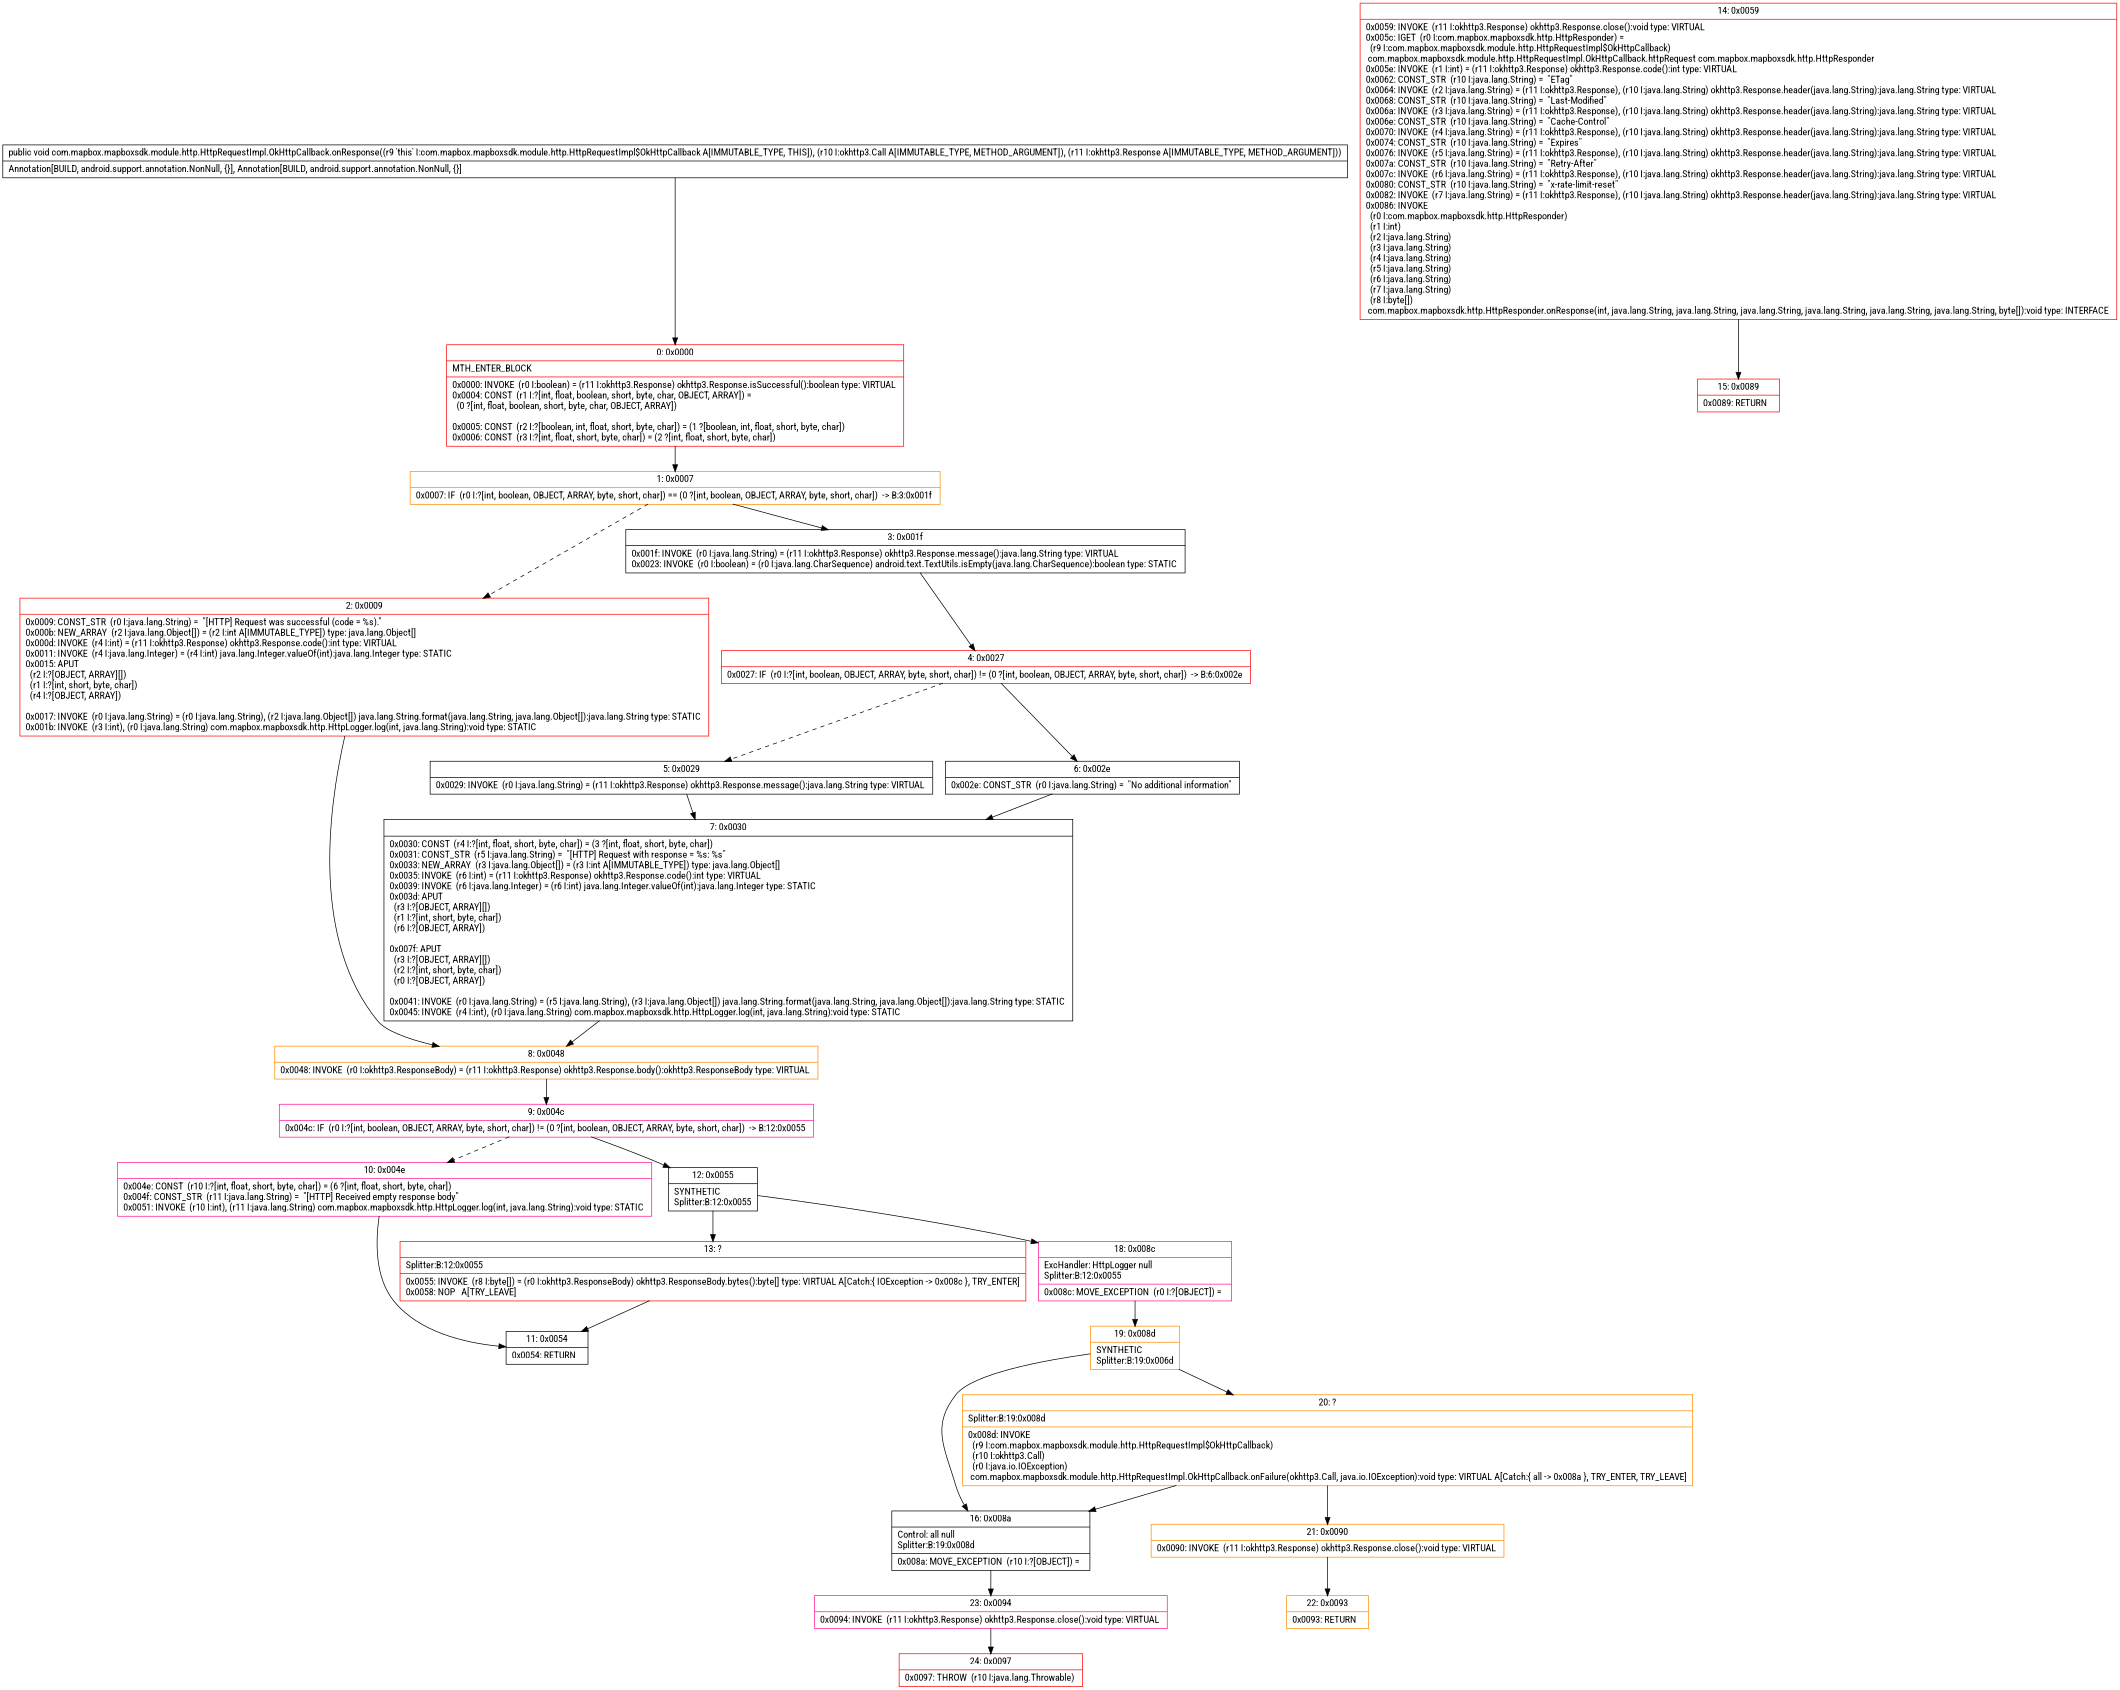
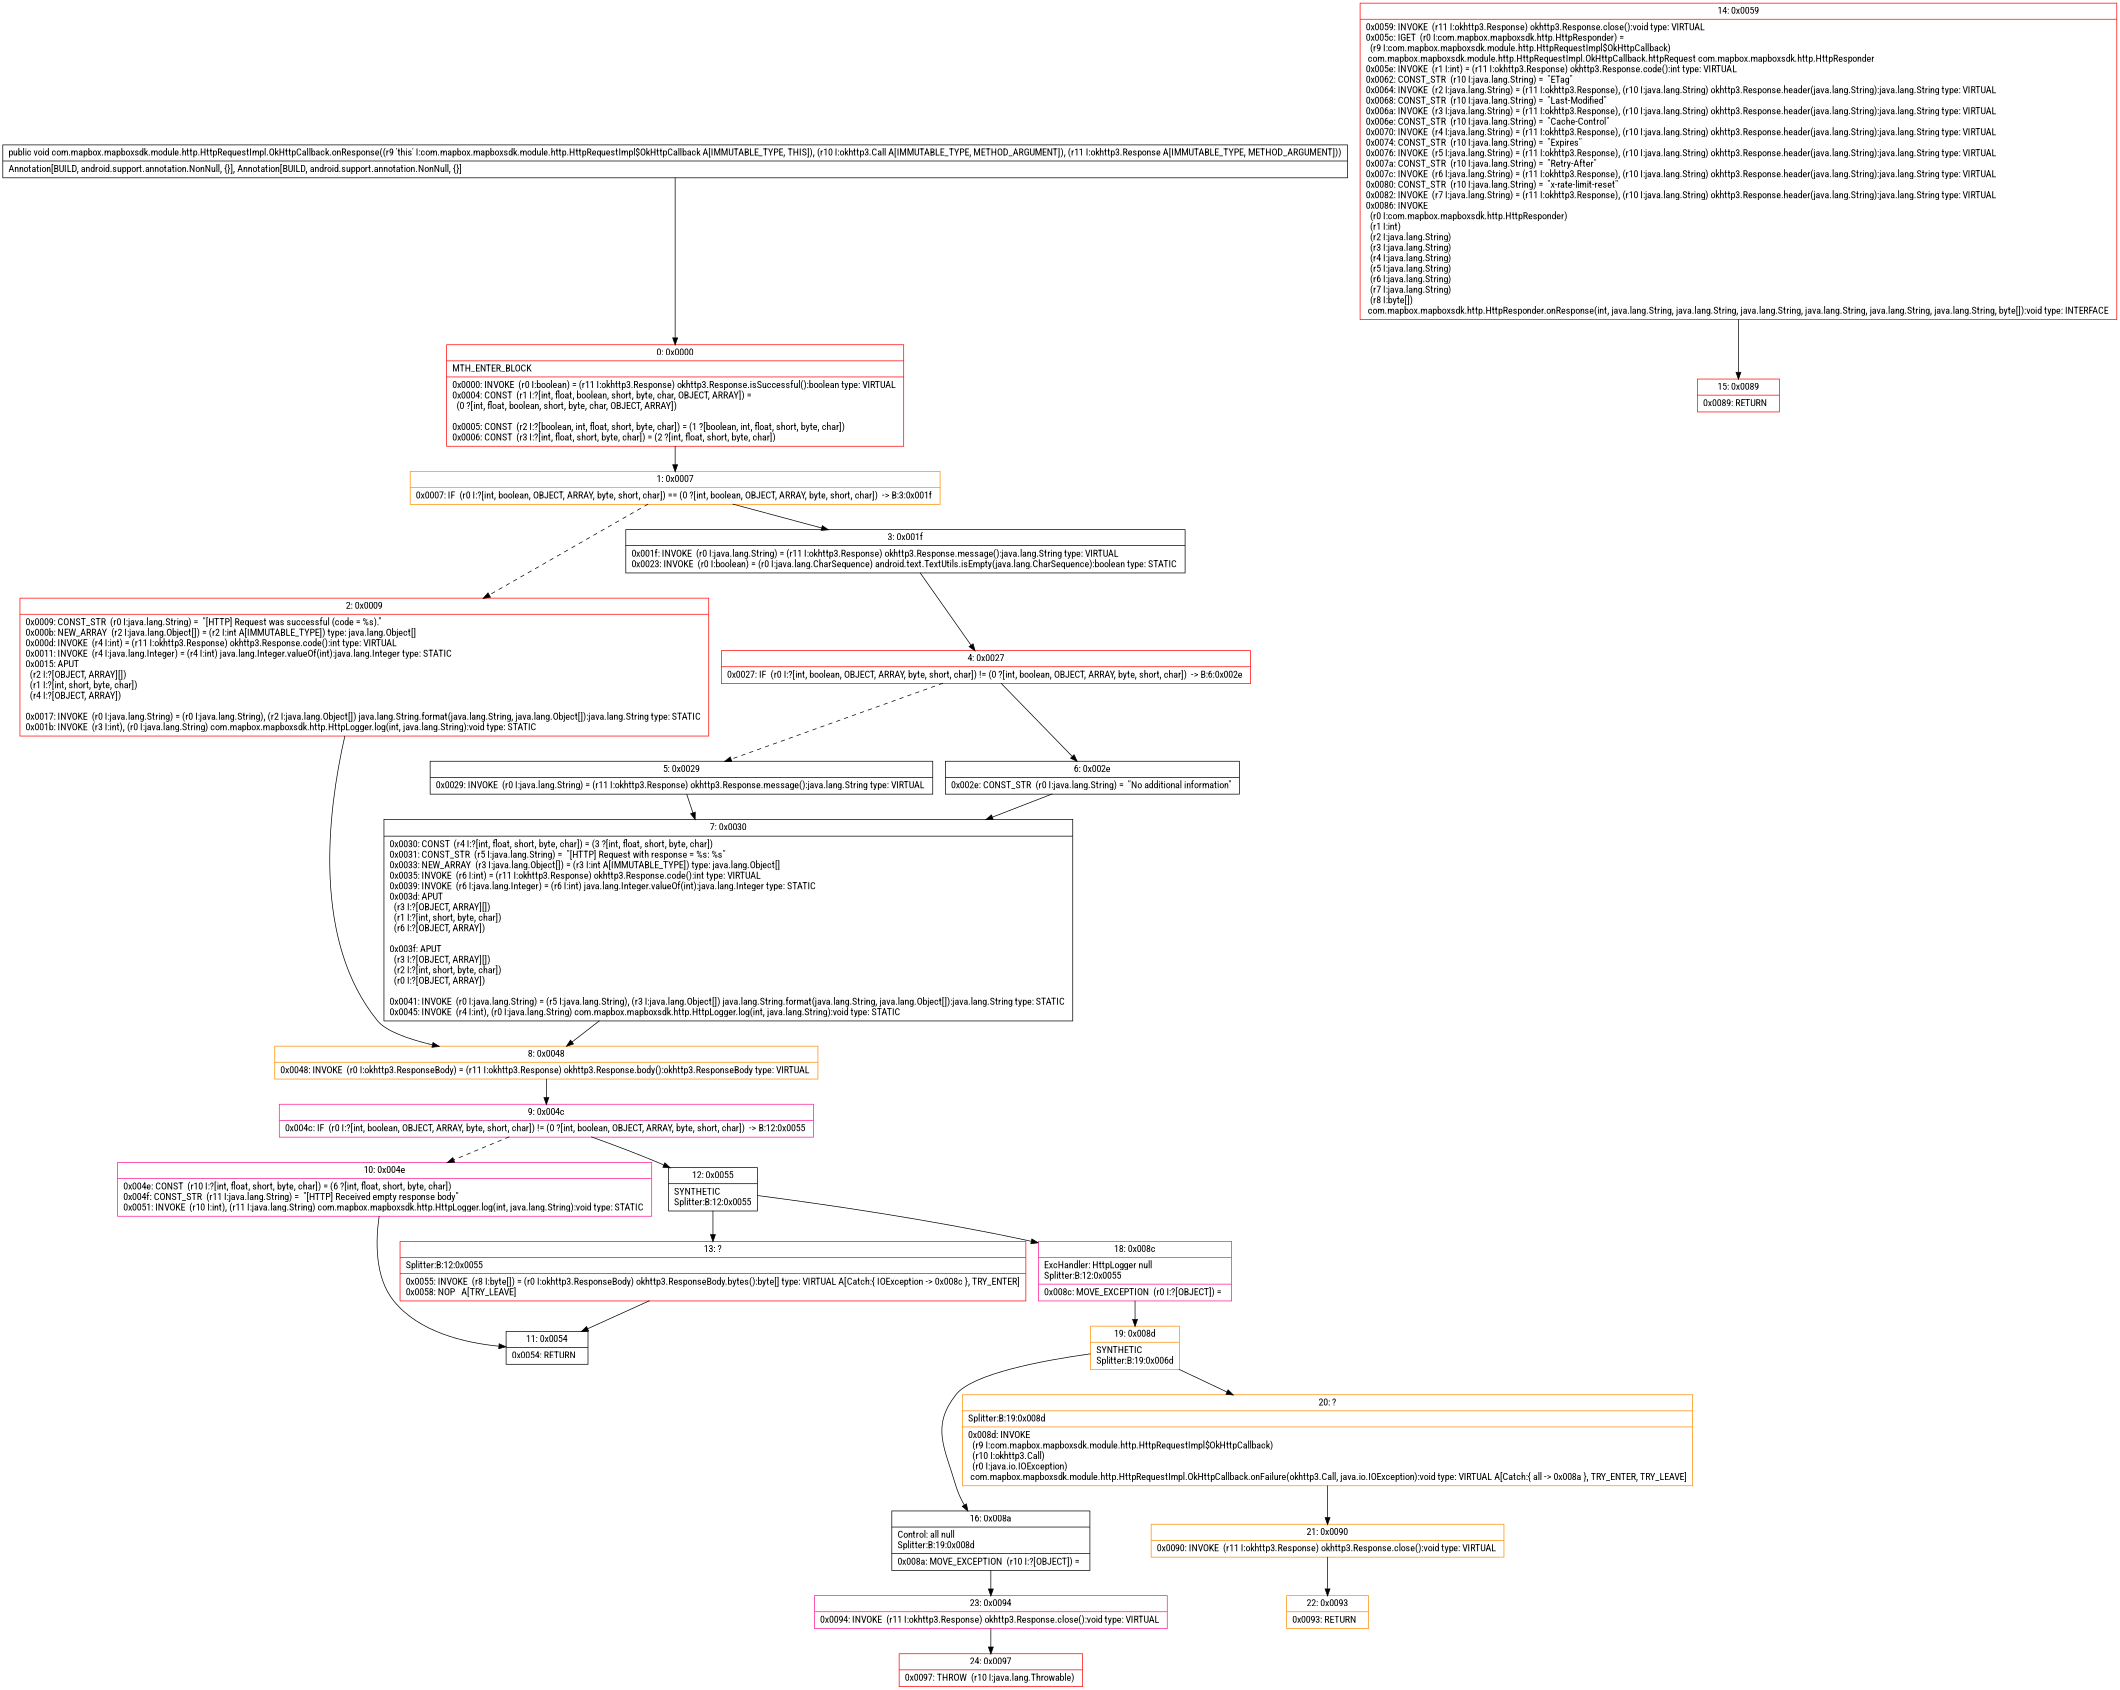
(418, 949) -> (418, 949)
(1136, 1497) -> none
